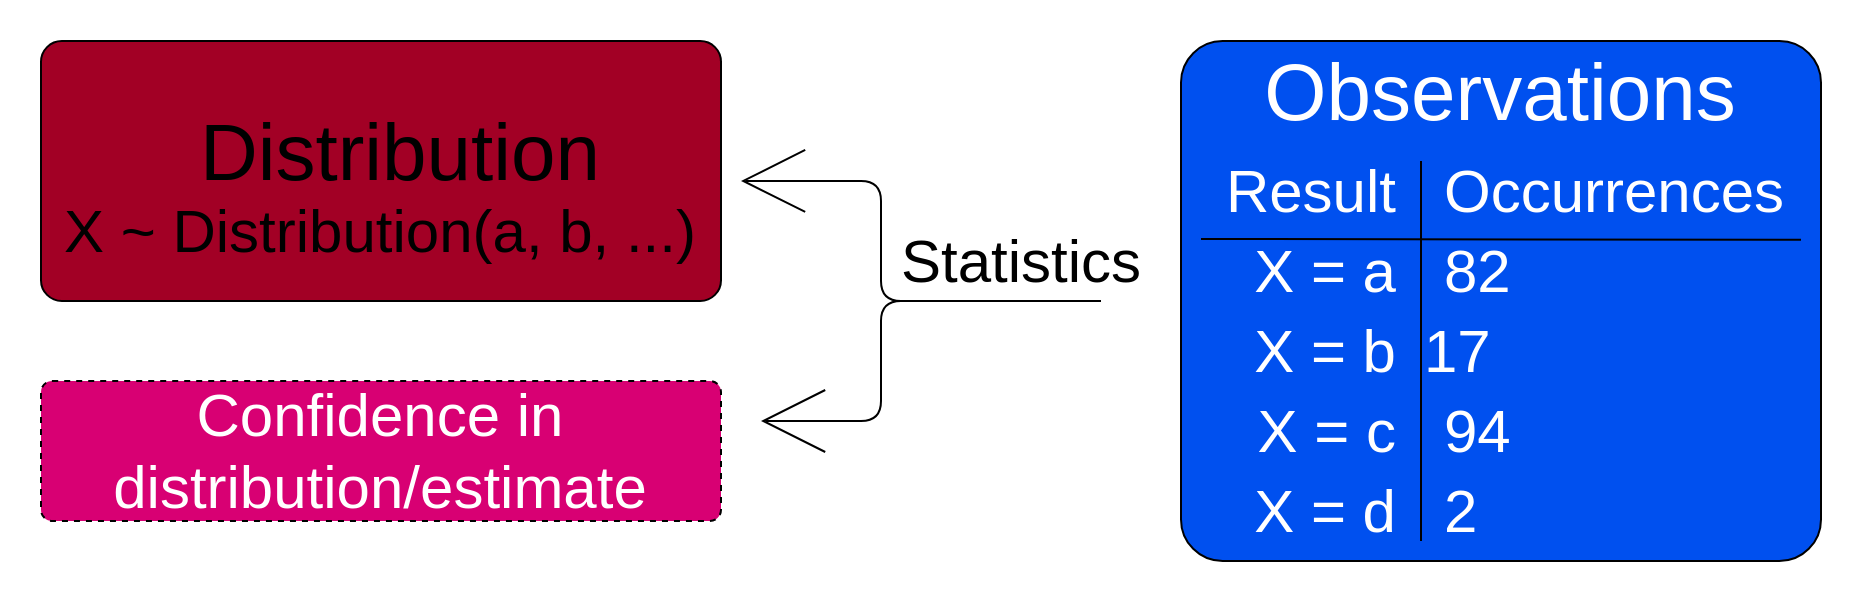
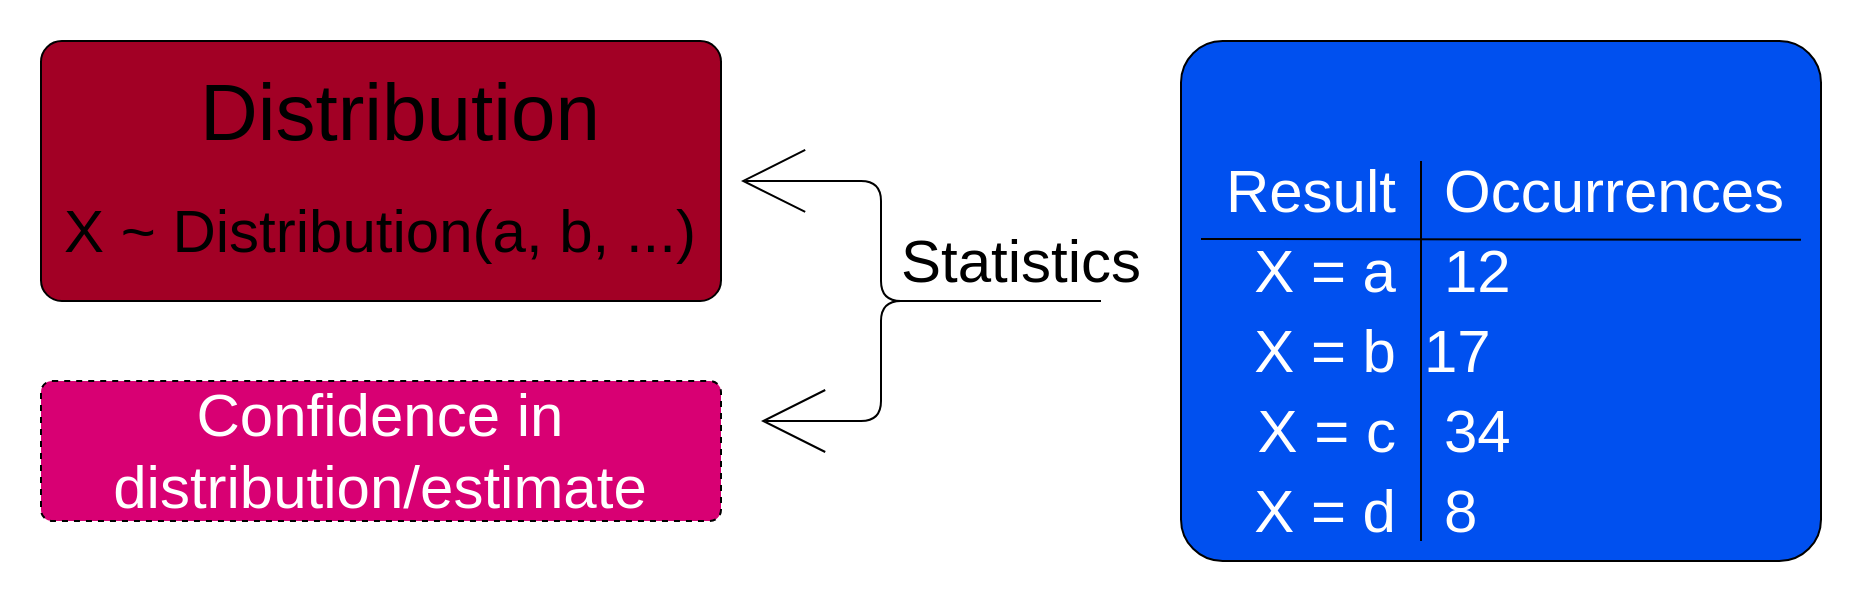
(1501, 91) -> none
(401, 151) -> (401, 111)
(1479, 271) -> (1479, 271)
(1479, 431) -> (1479, 431)
(1462, 511) -> (1462, 511)
